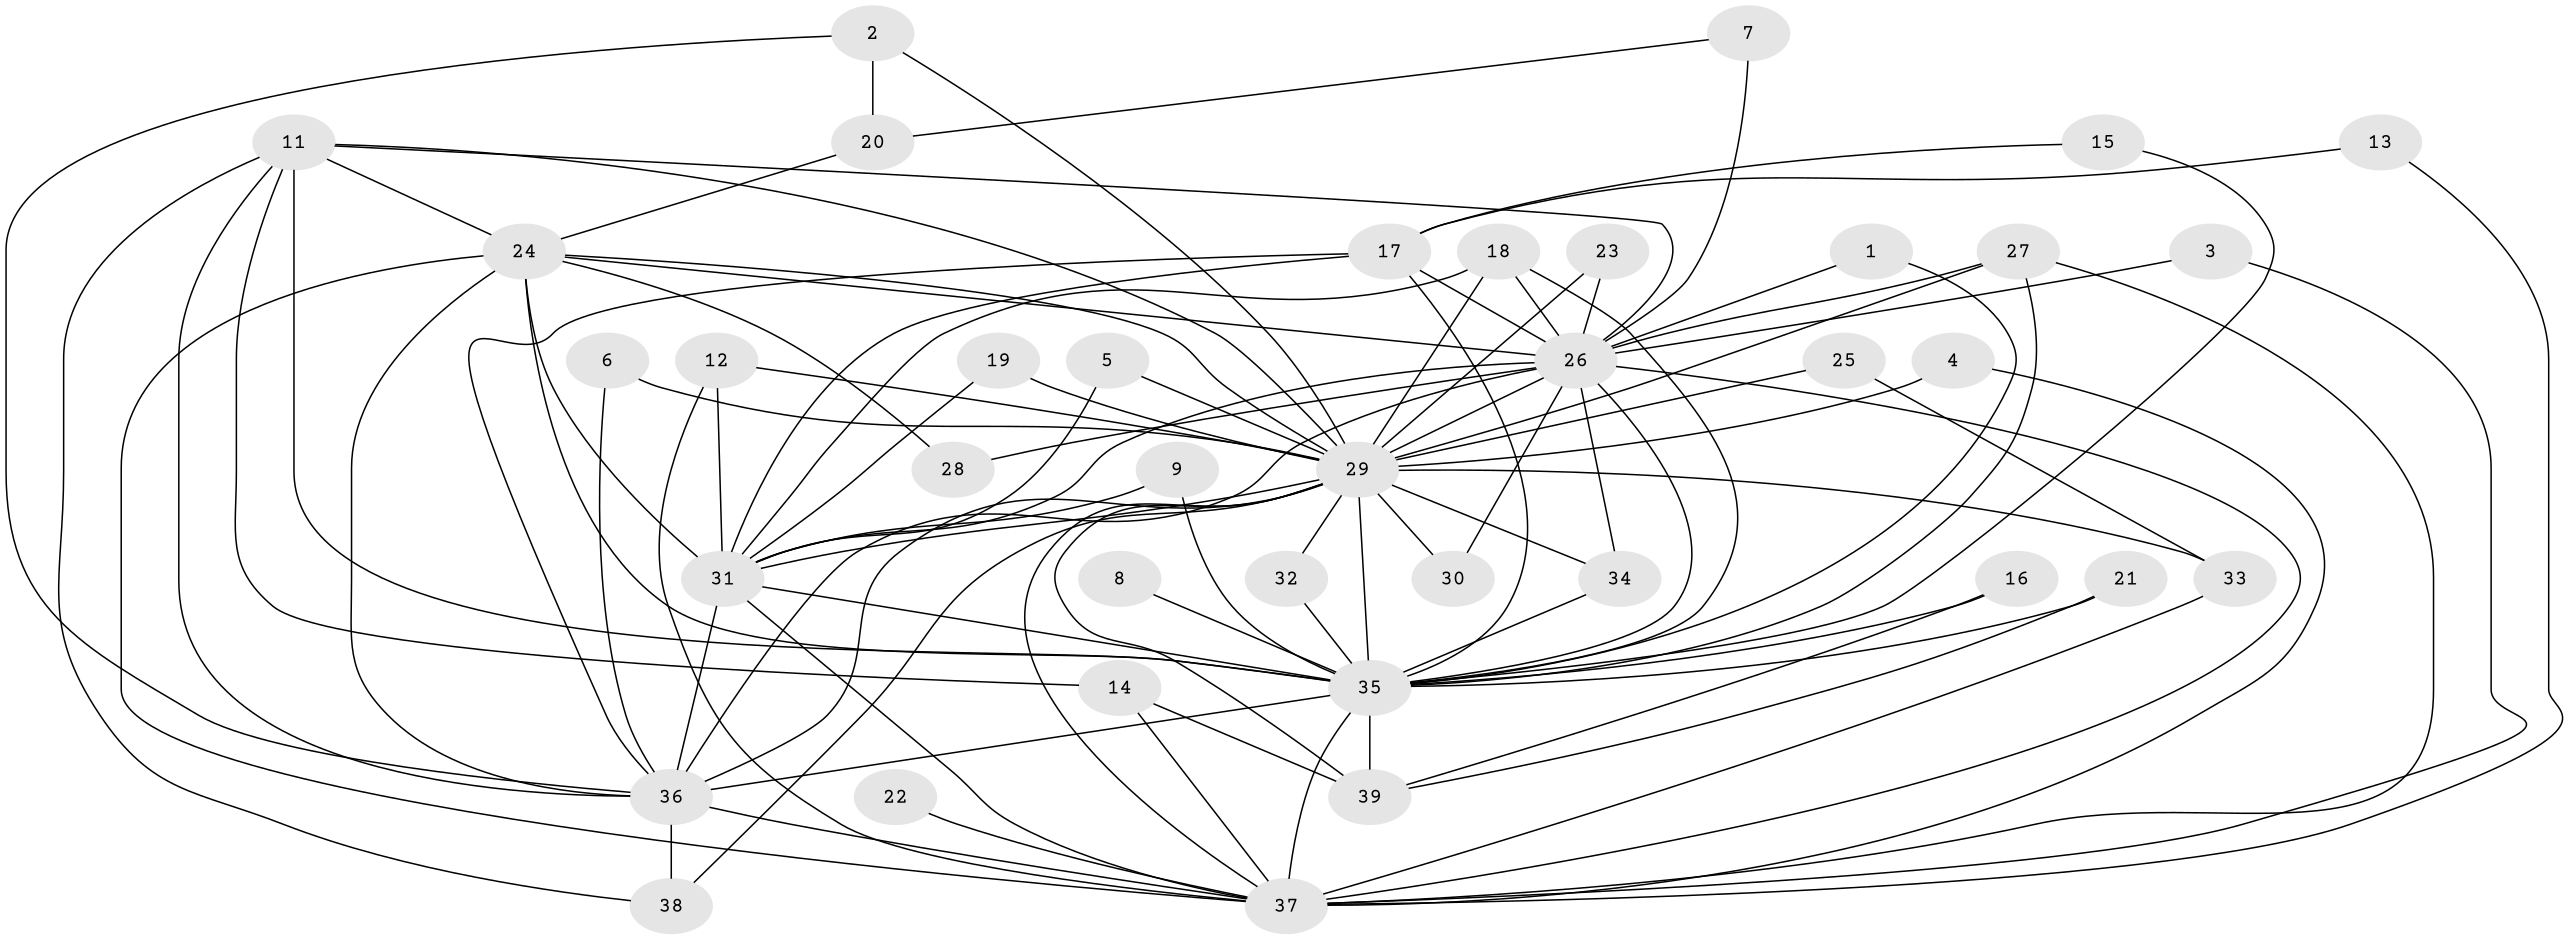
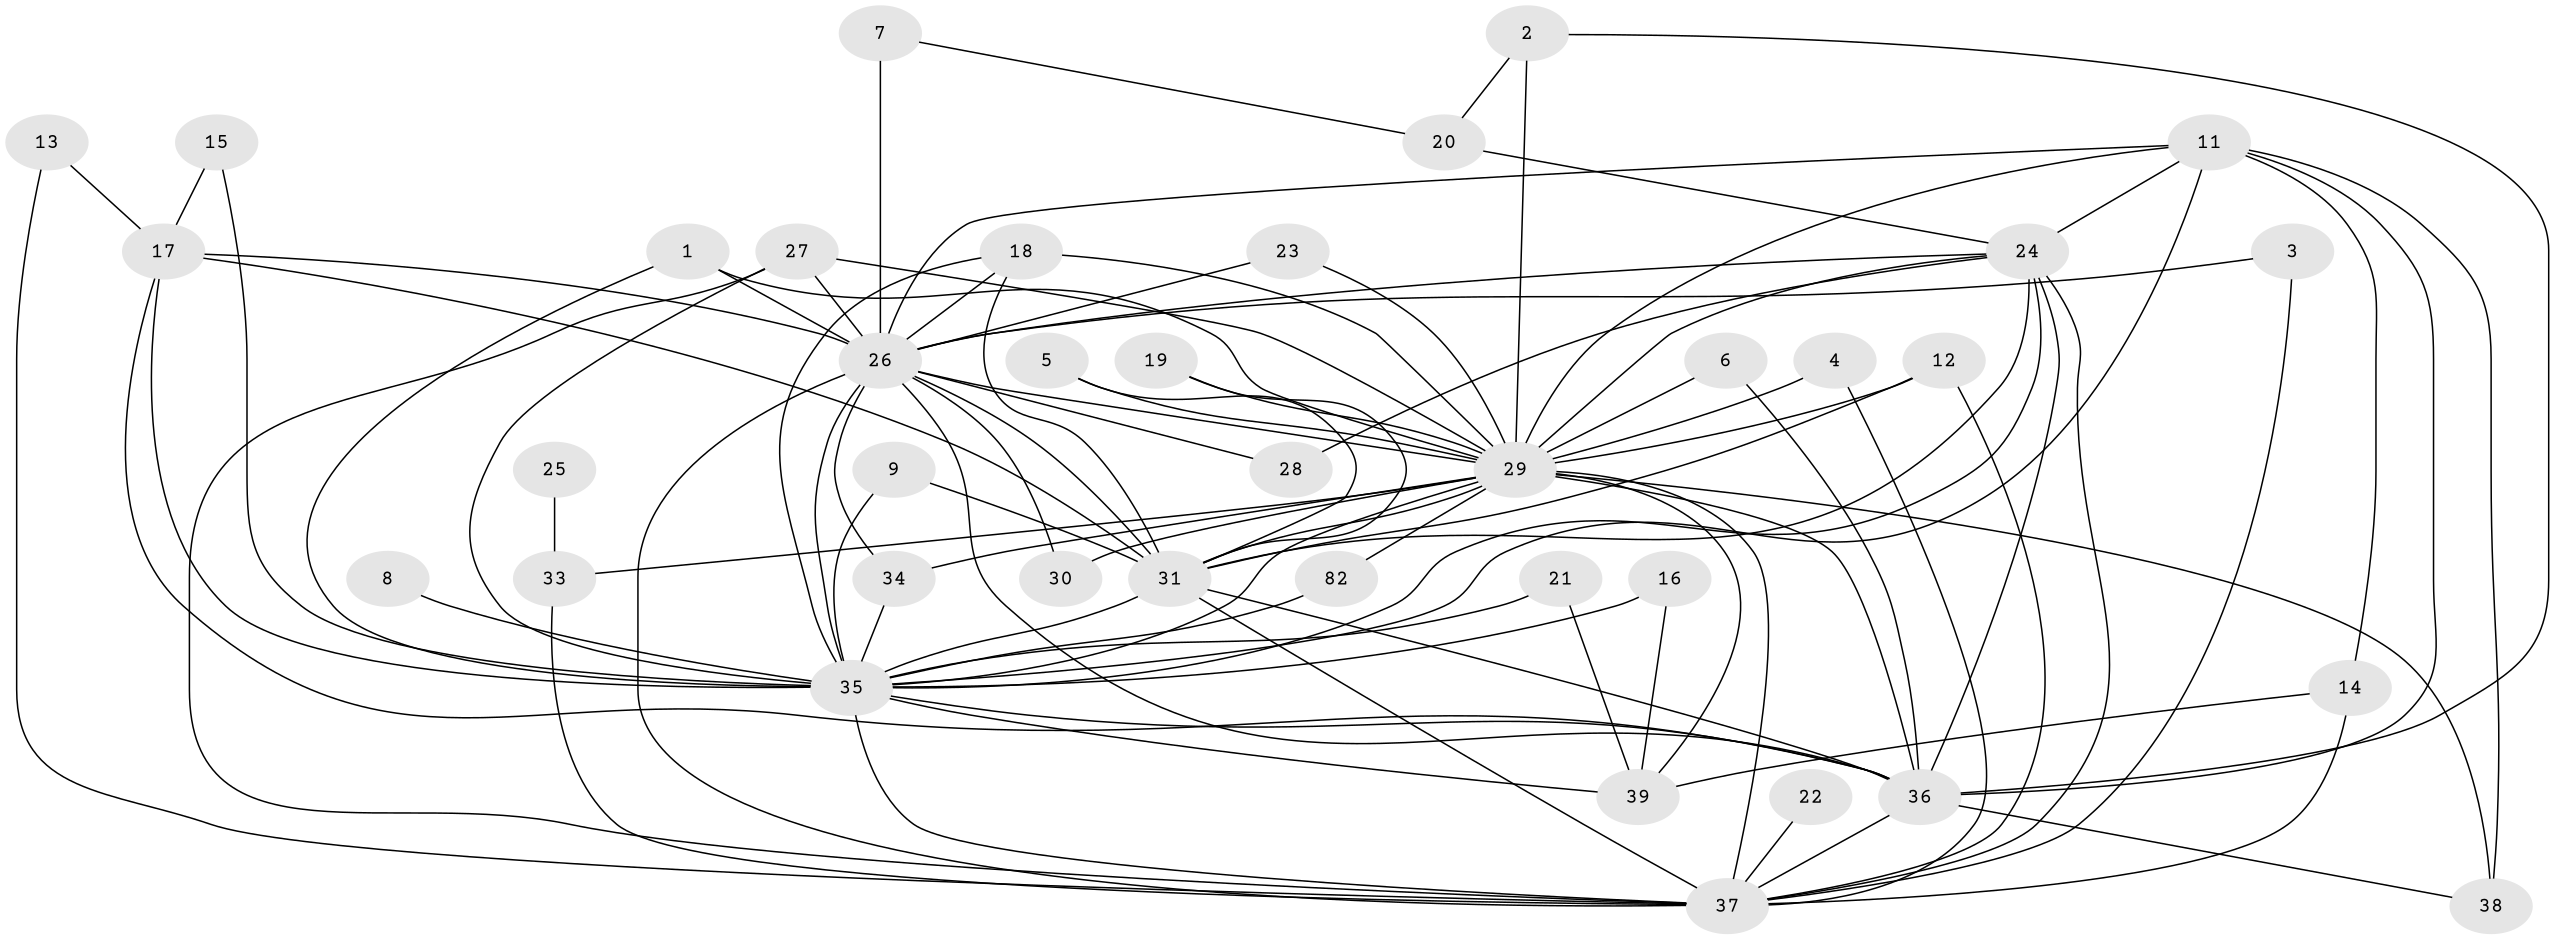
(1601, 415) -> (1212, 334)
(1286, 579) -> (1336, 579)
